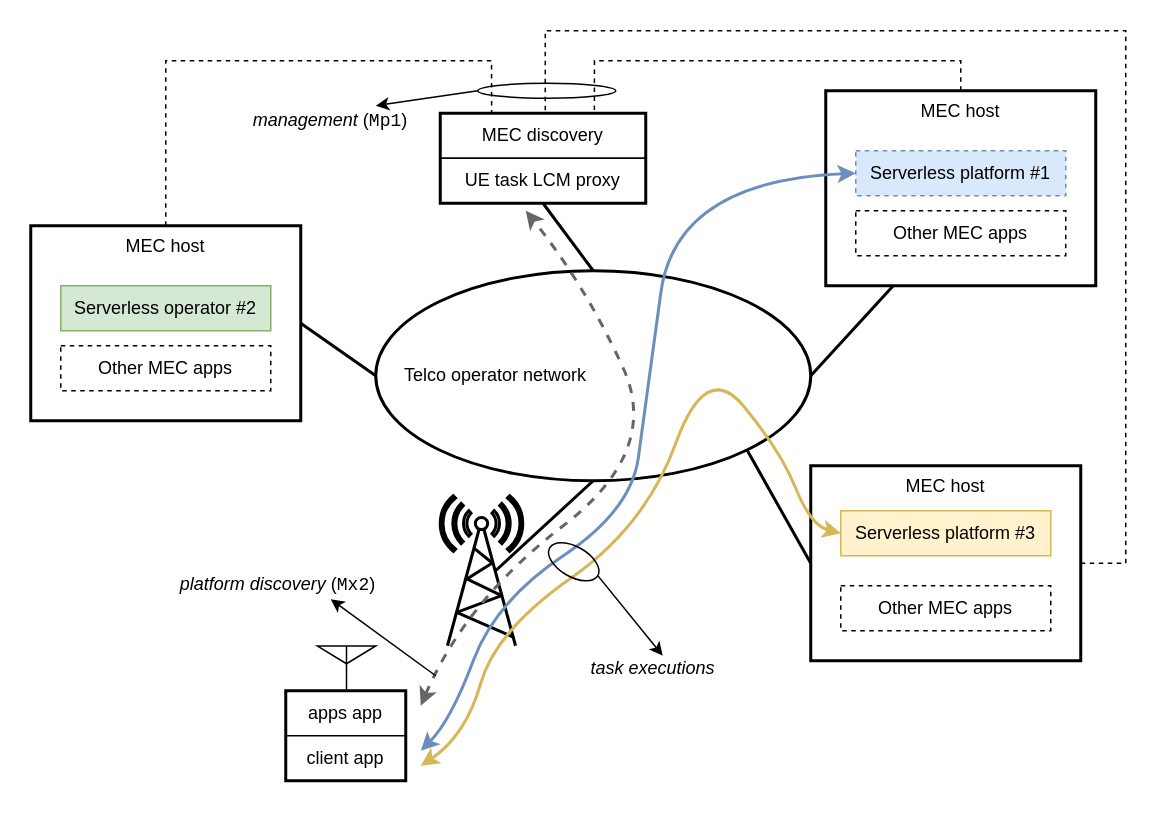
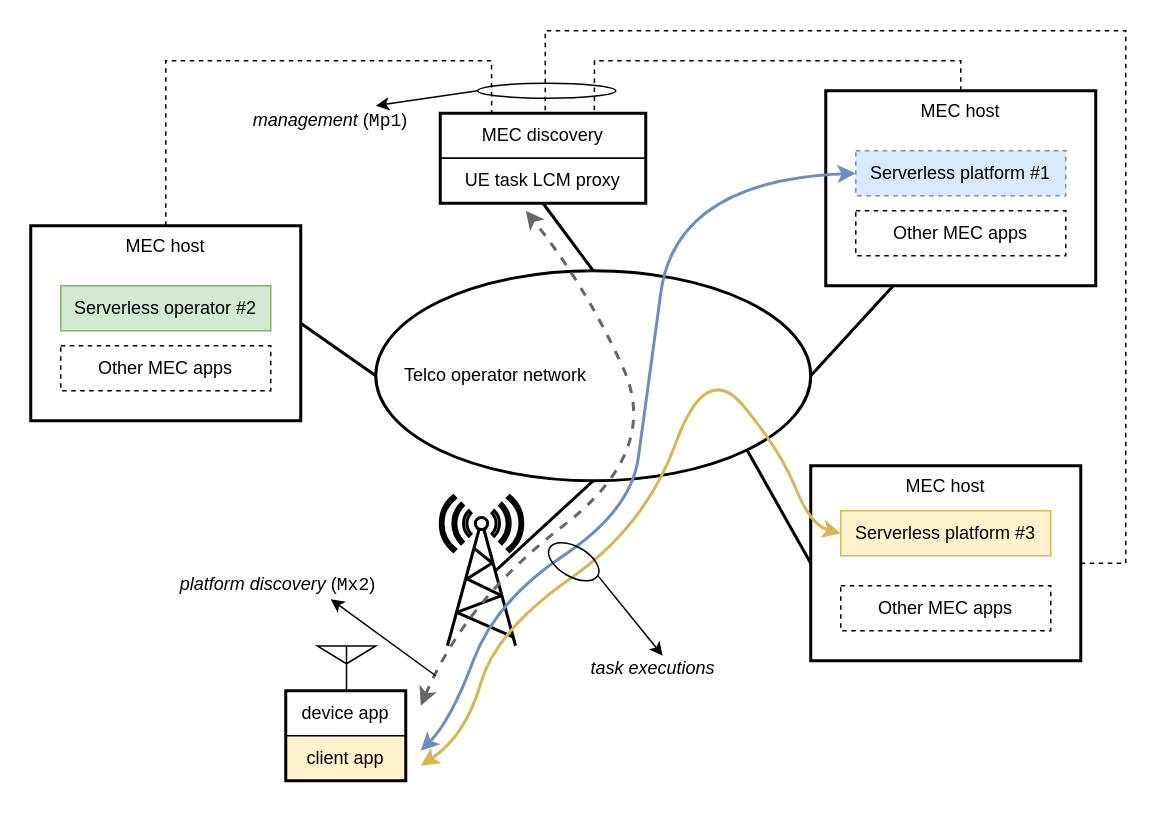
(346, 713) -> (346, 713)
(346, 758) -> (346, 758)
